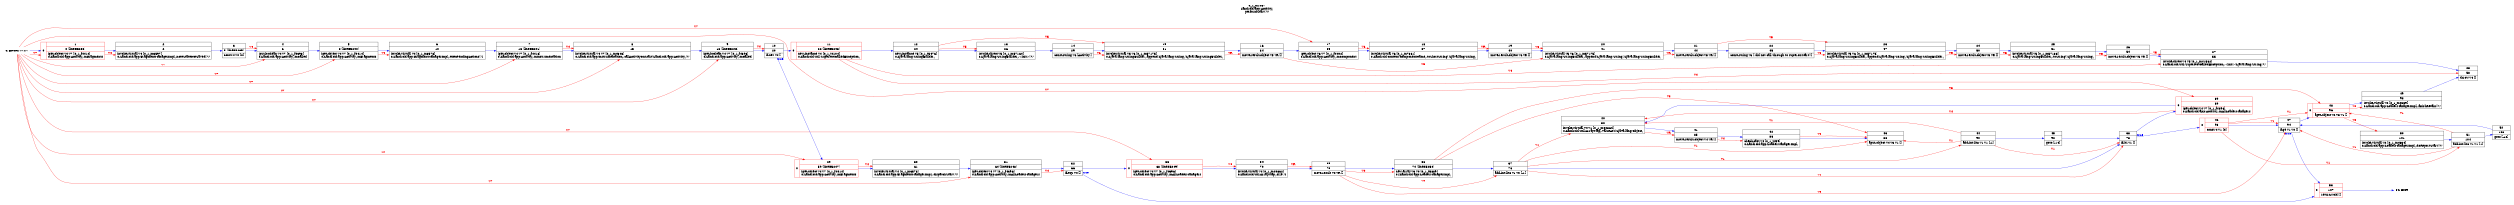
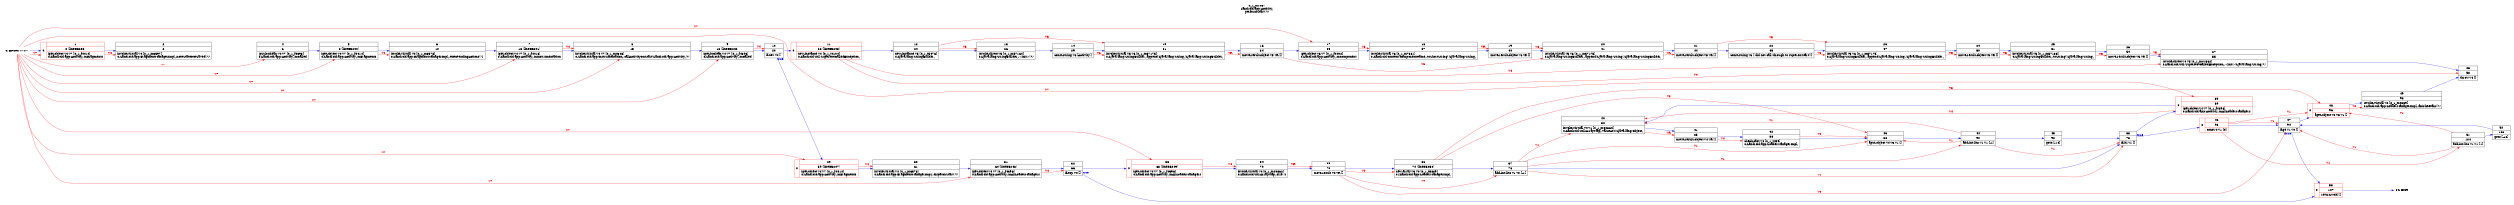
(234, 51) -> none
none -> (1931, 138)
(2402, 140) -> none
